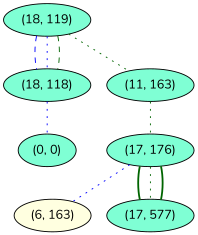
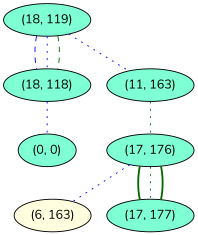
(99, 53) -> (99, 53)
(150, 216) -> (150, 216)
